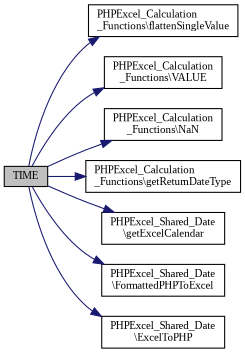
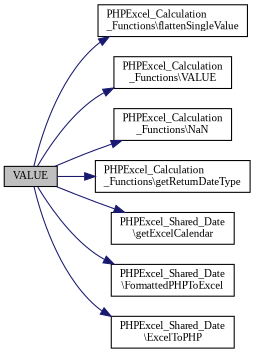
(26, 176) -> (31, 176)
